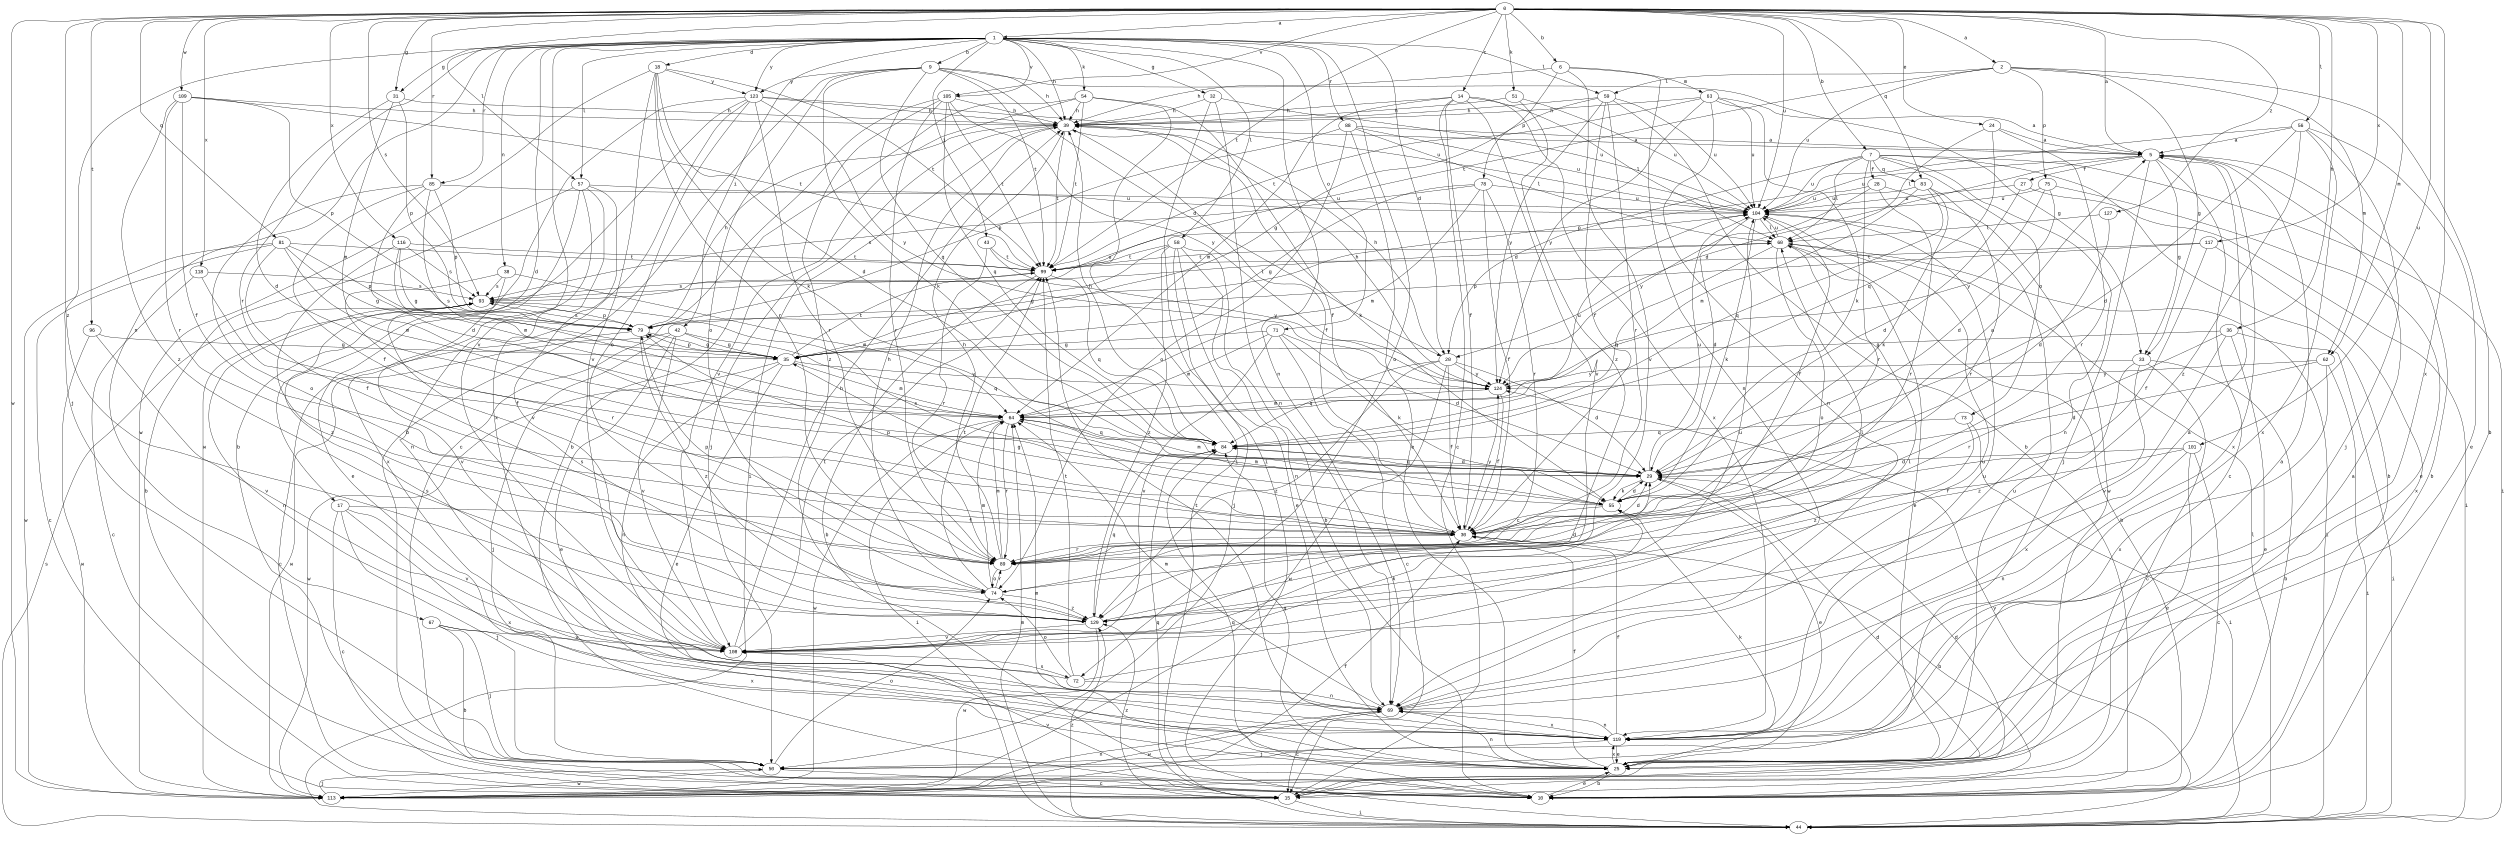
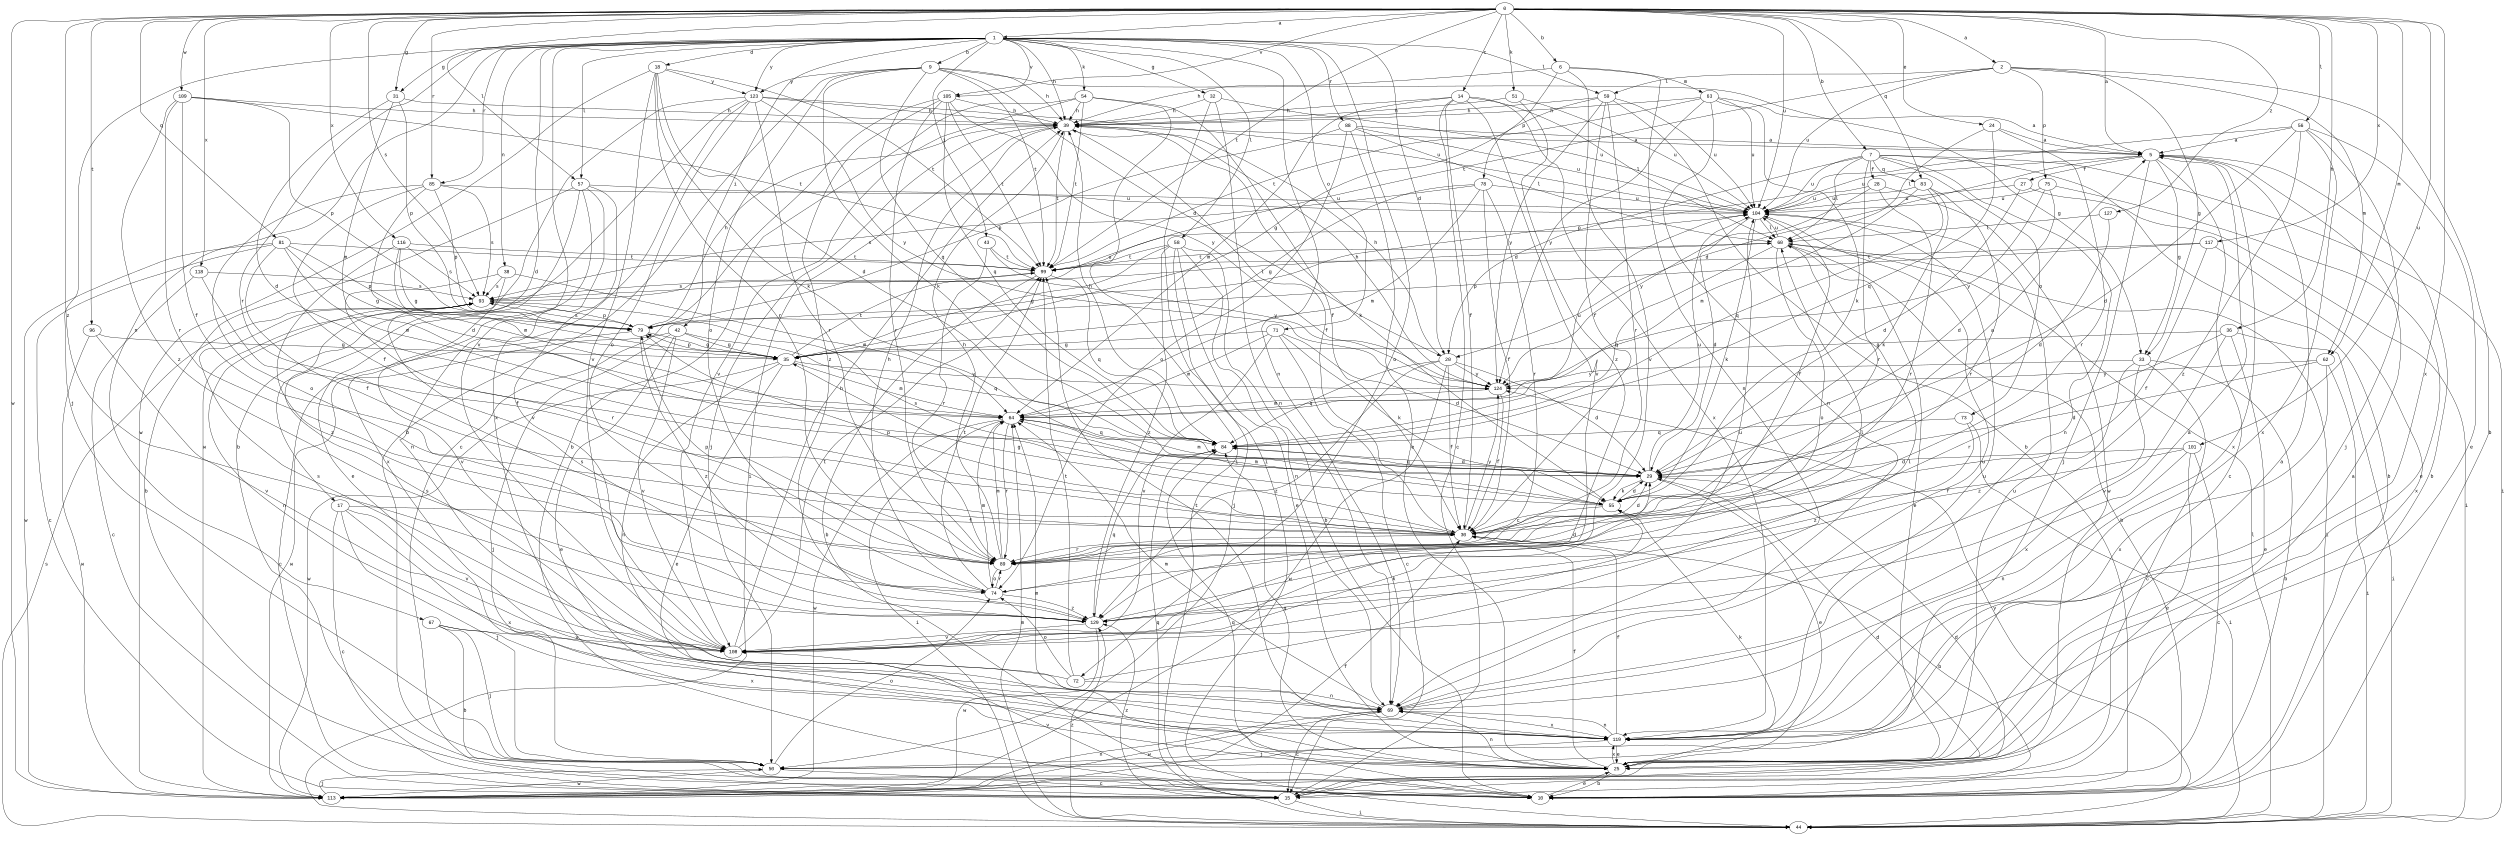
(677, 361) -> (488, 221)
(905, 656) -> (309, 479)
